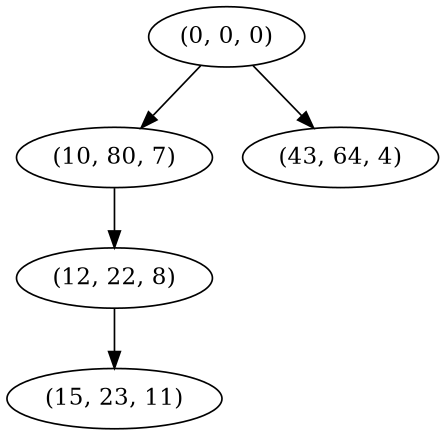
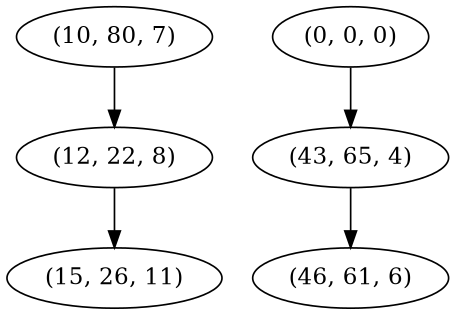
(177, 91) -> none
(341, 157) -> (351, 157)
none -> (351, 278)
(114, 399) -> (114, 278)
